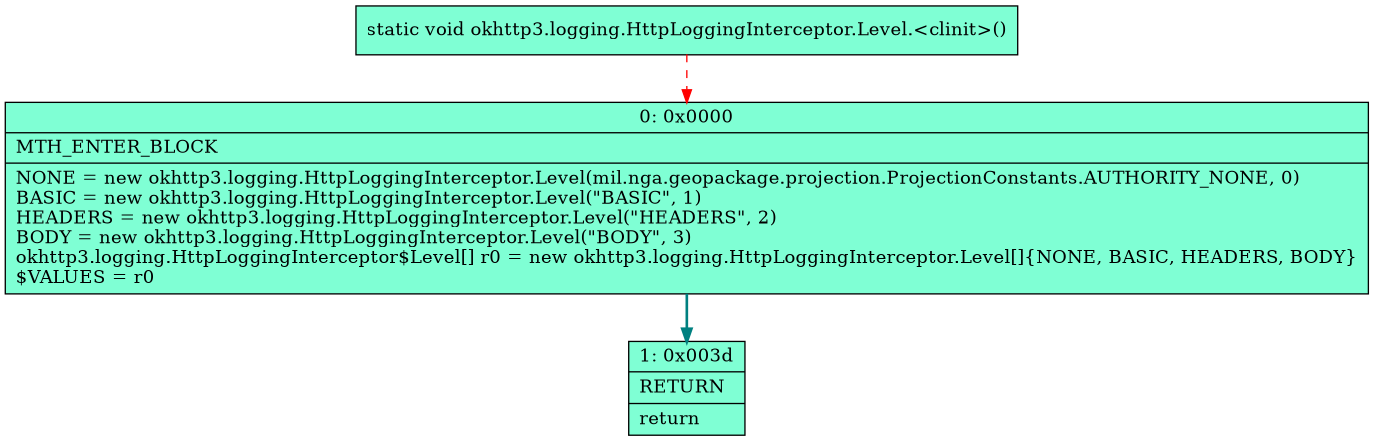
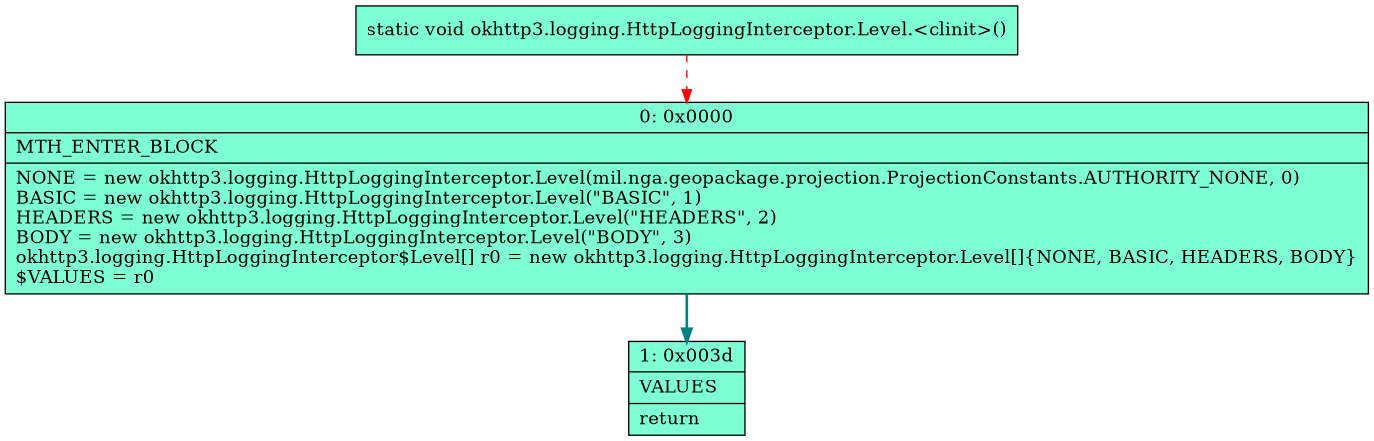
(682, 387) -> (679, 387)
